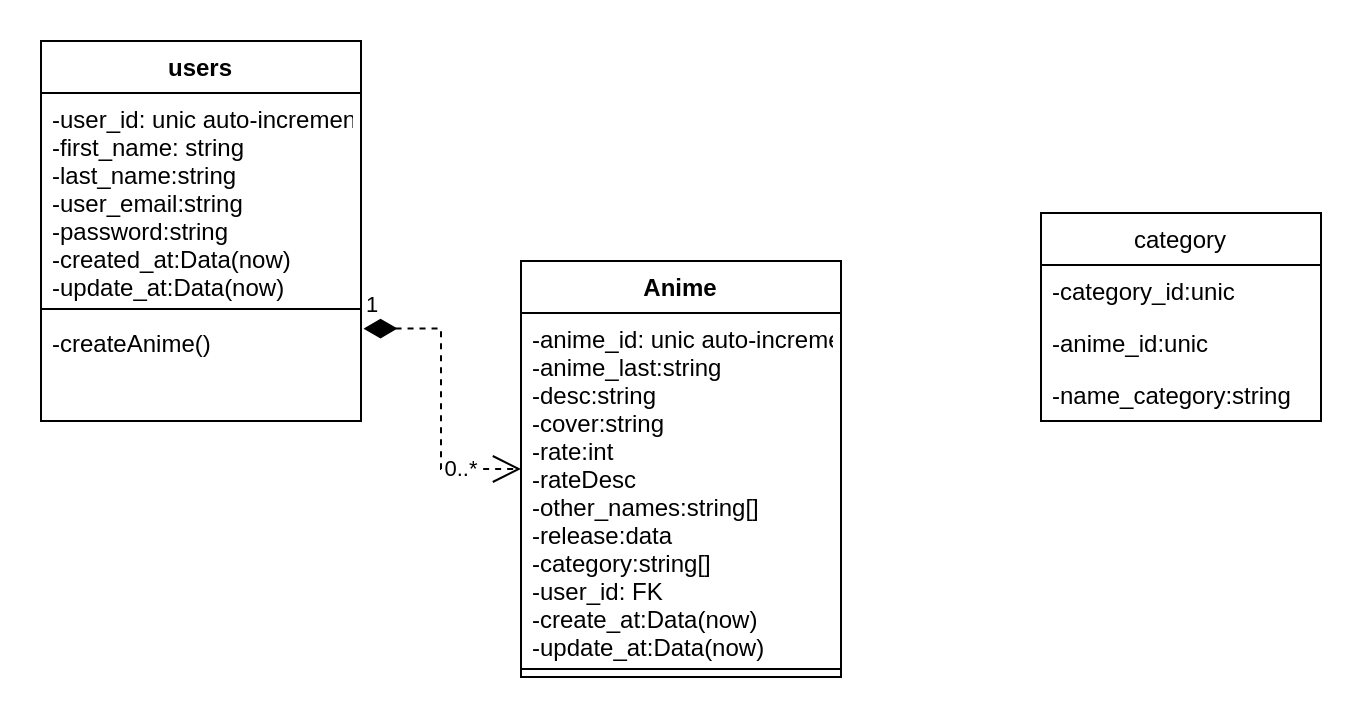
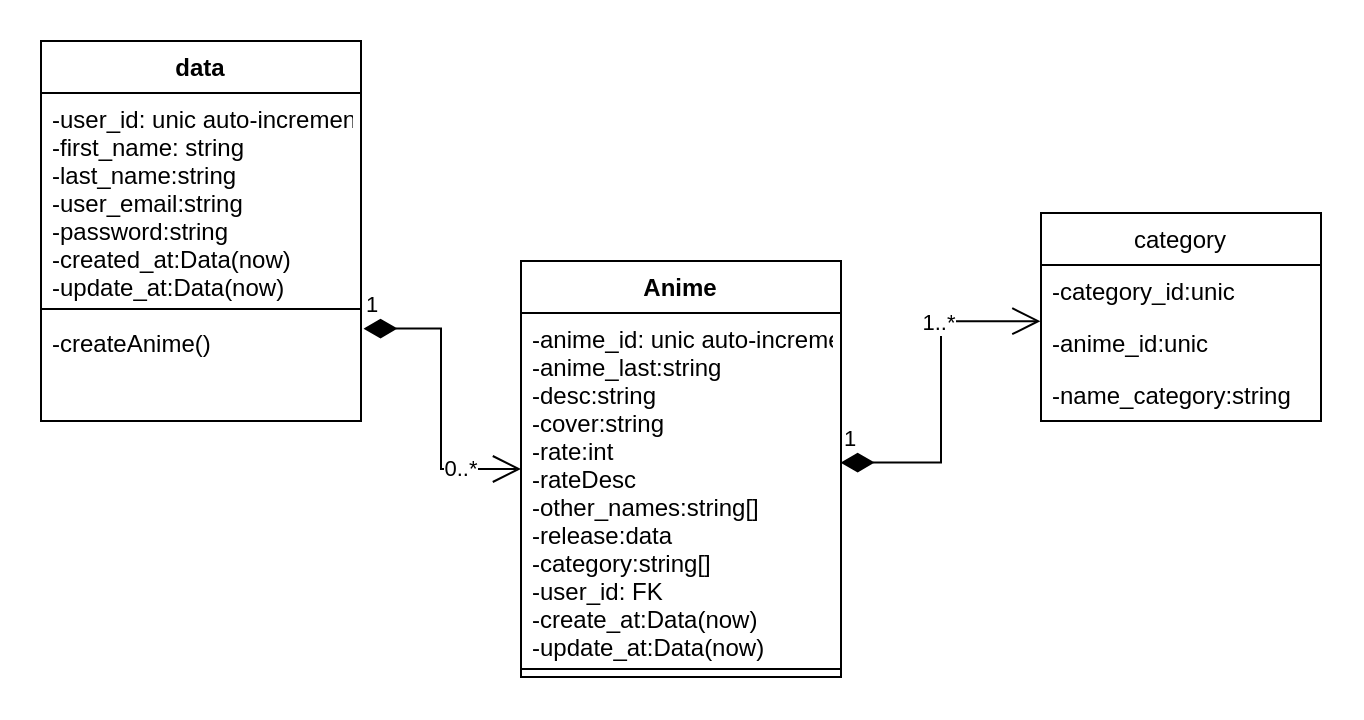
(200, 68) -> (200, 68)
(441, 380) -> (441, 380)
none -> (941, 429)
